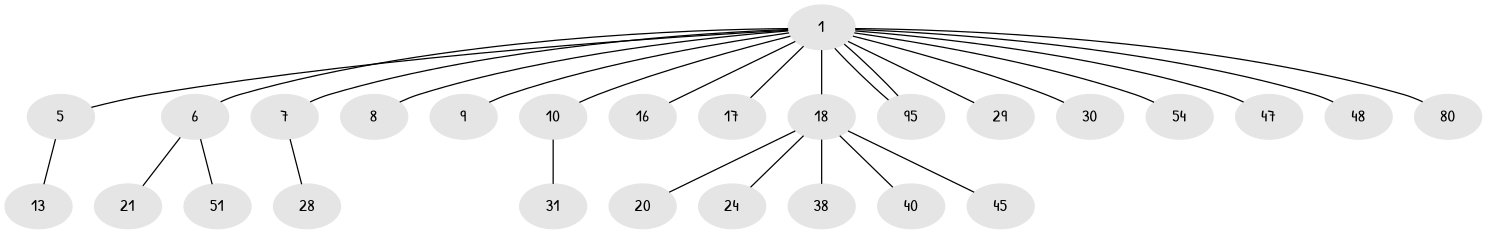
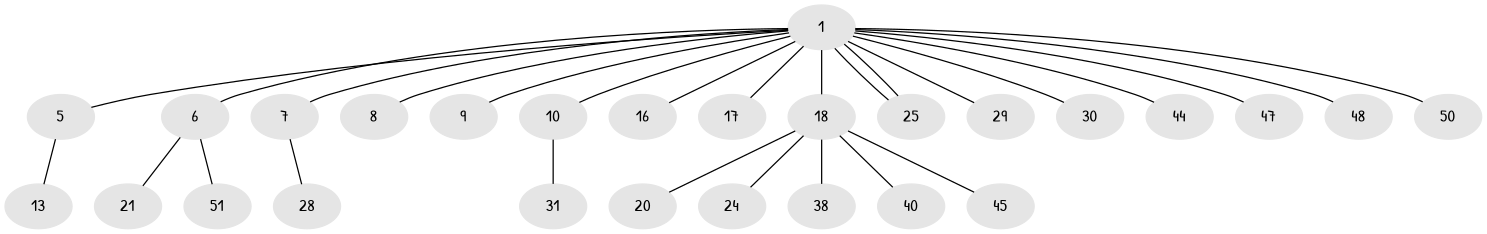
(911, 117) -> (911, 117)
(1180, 117) -> (1180, 117)
(1448, 117) -> (1448, 117)
